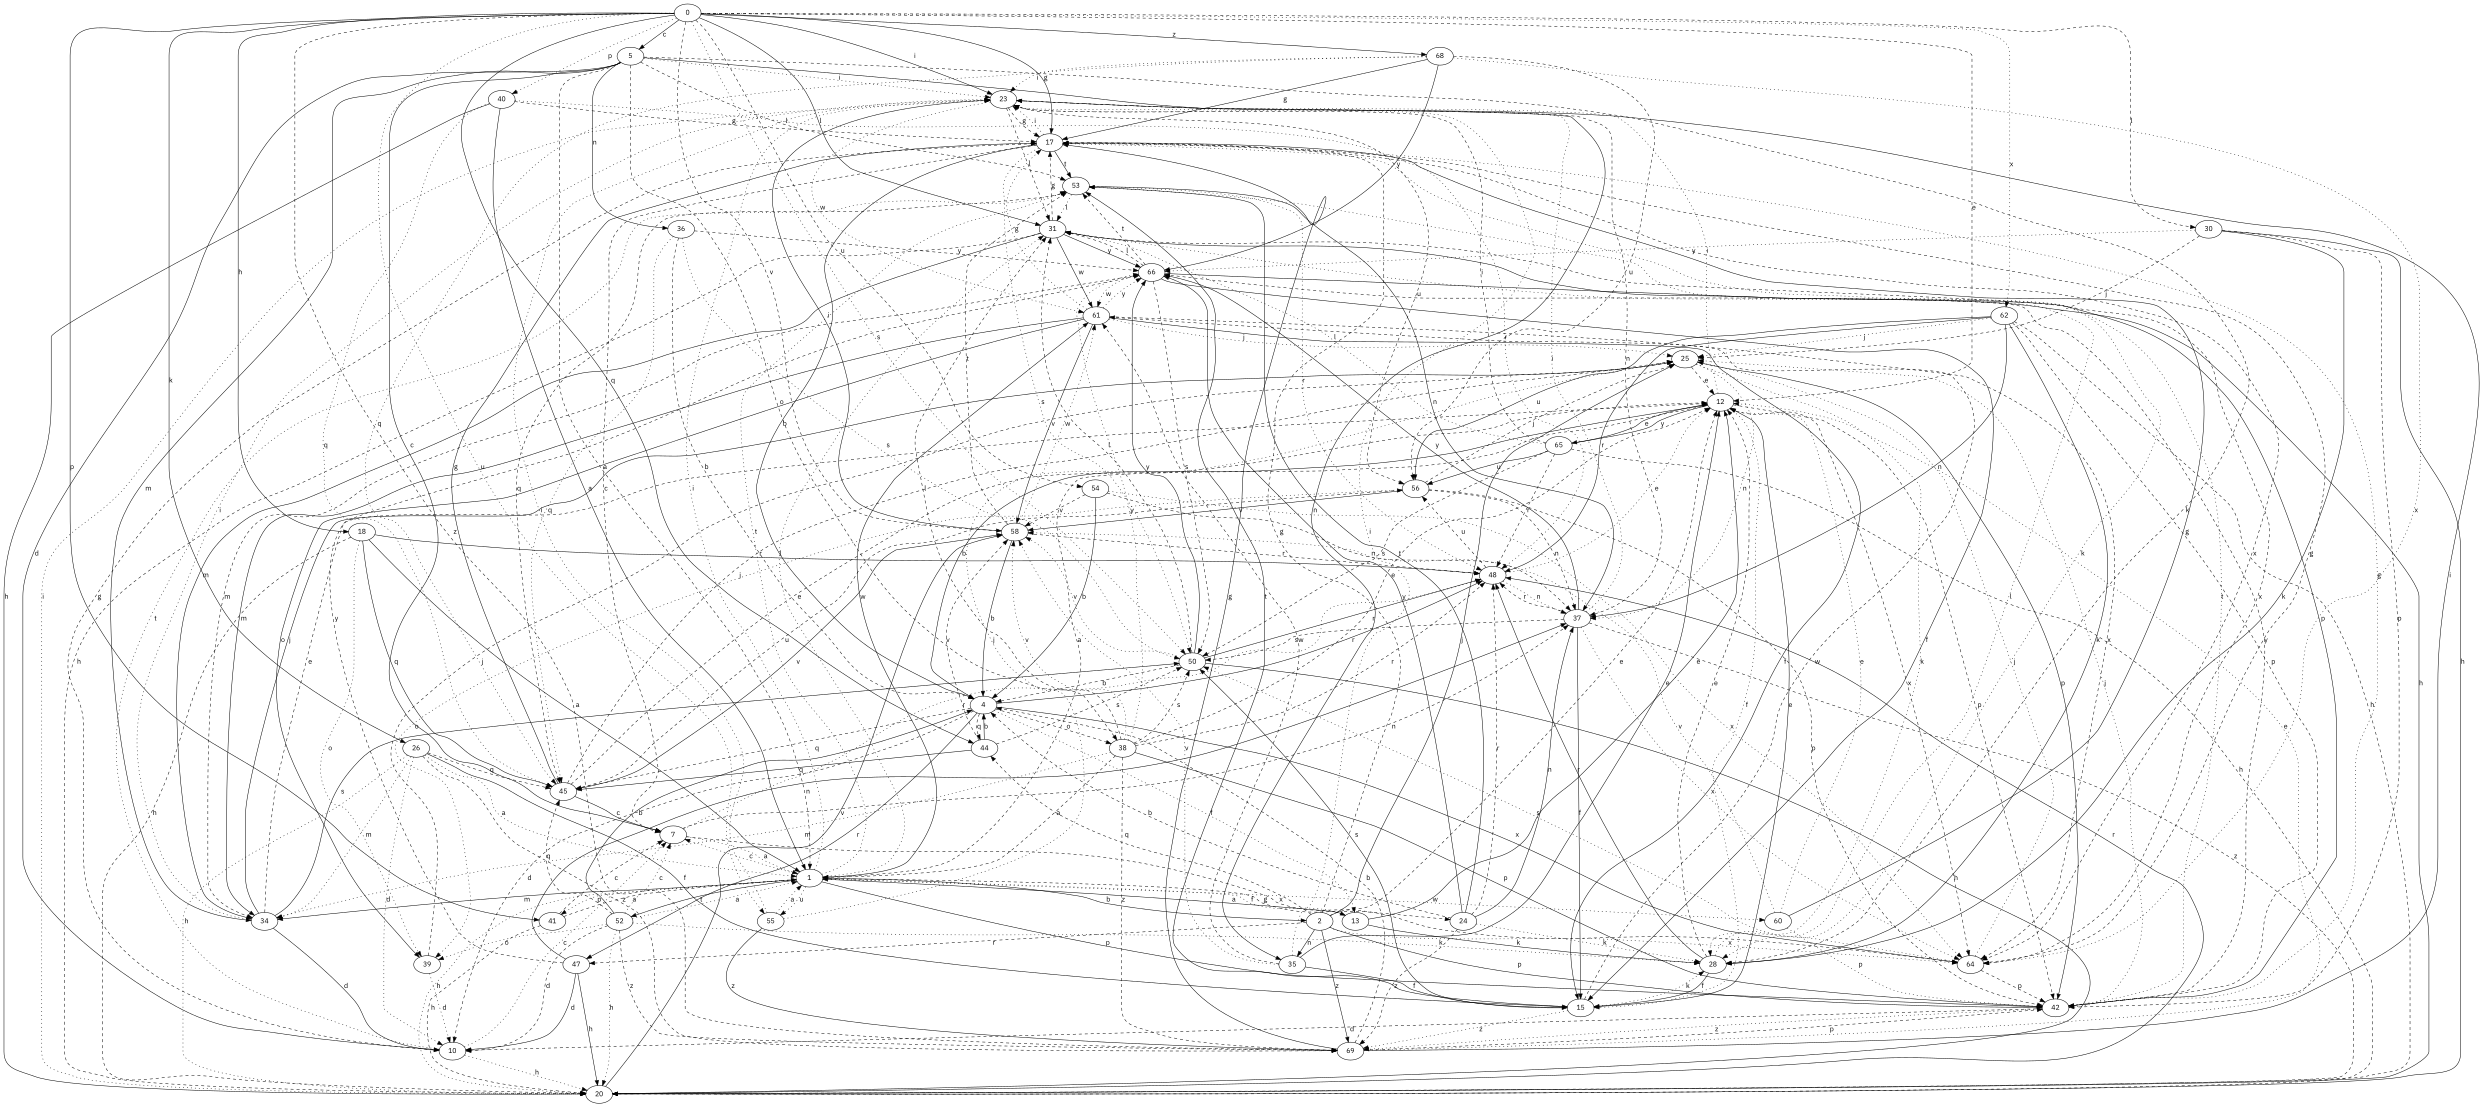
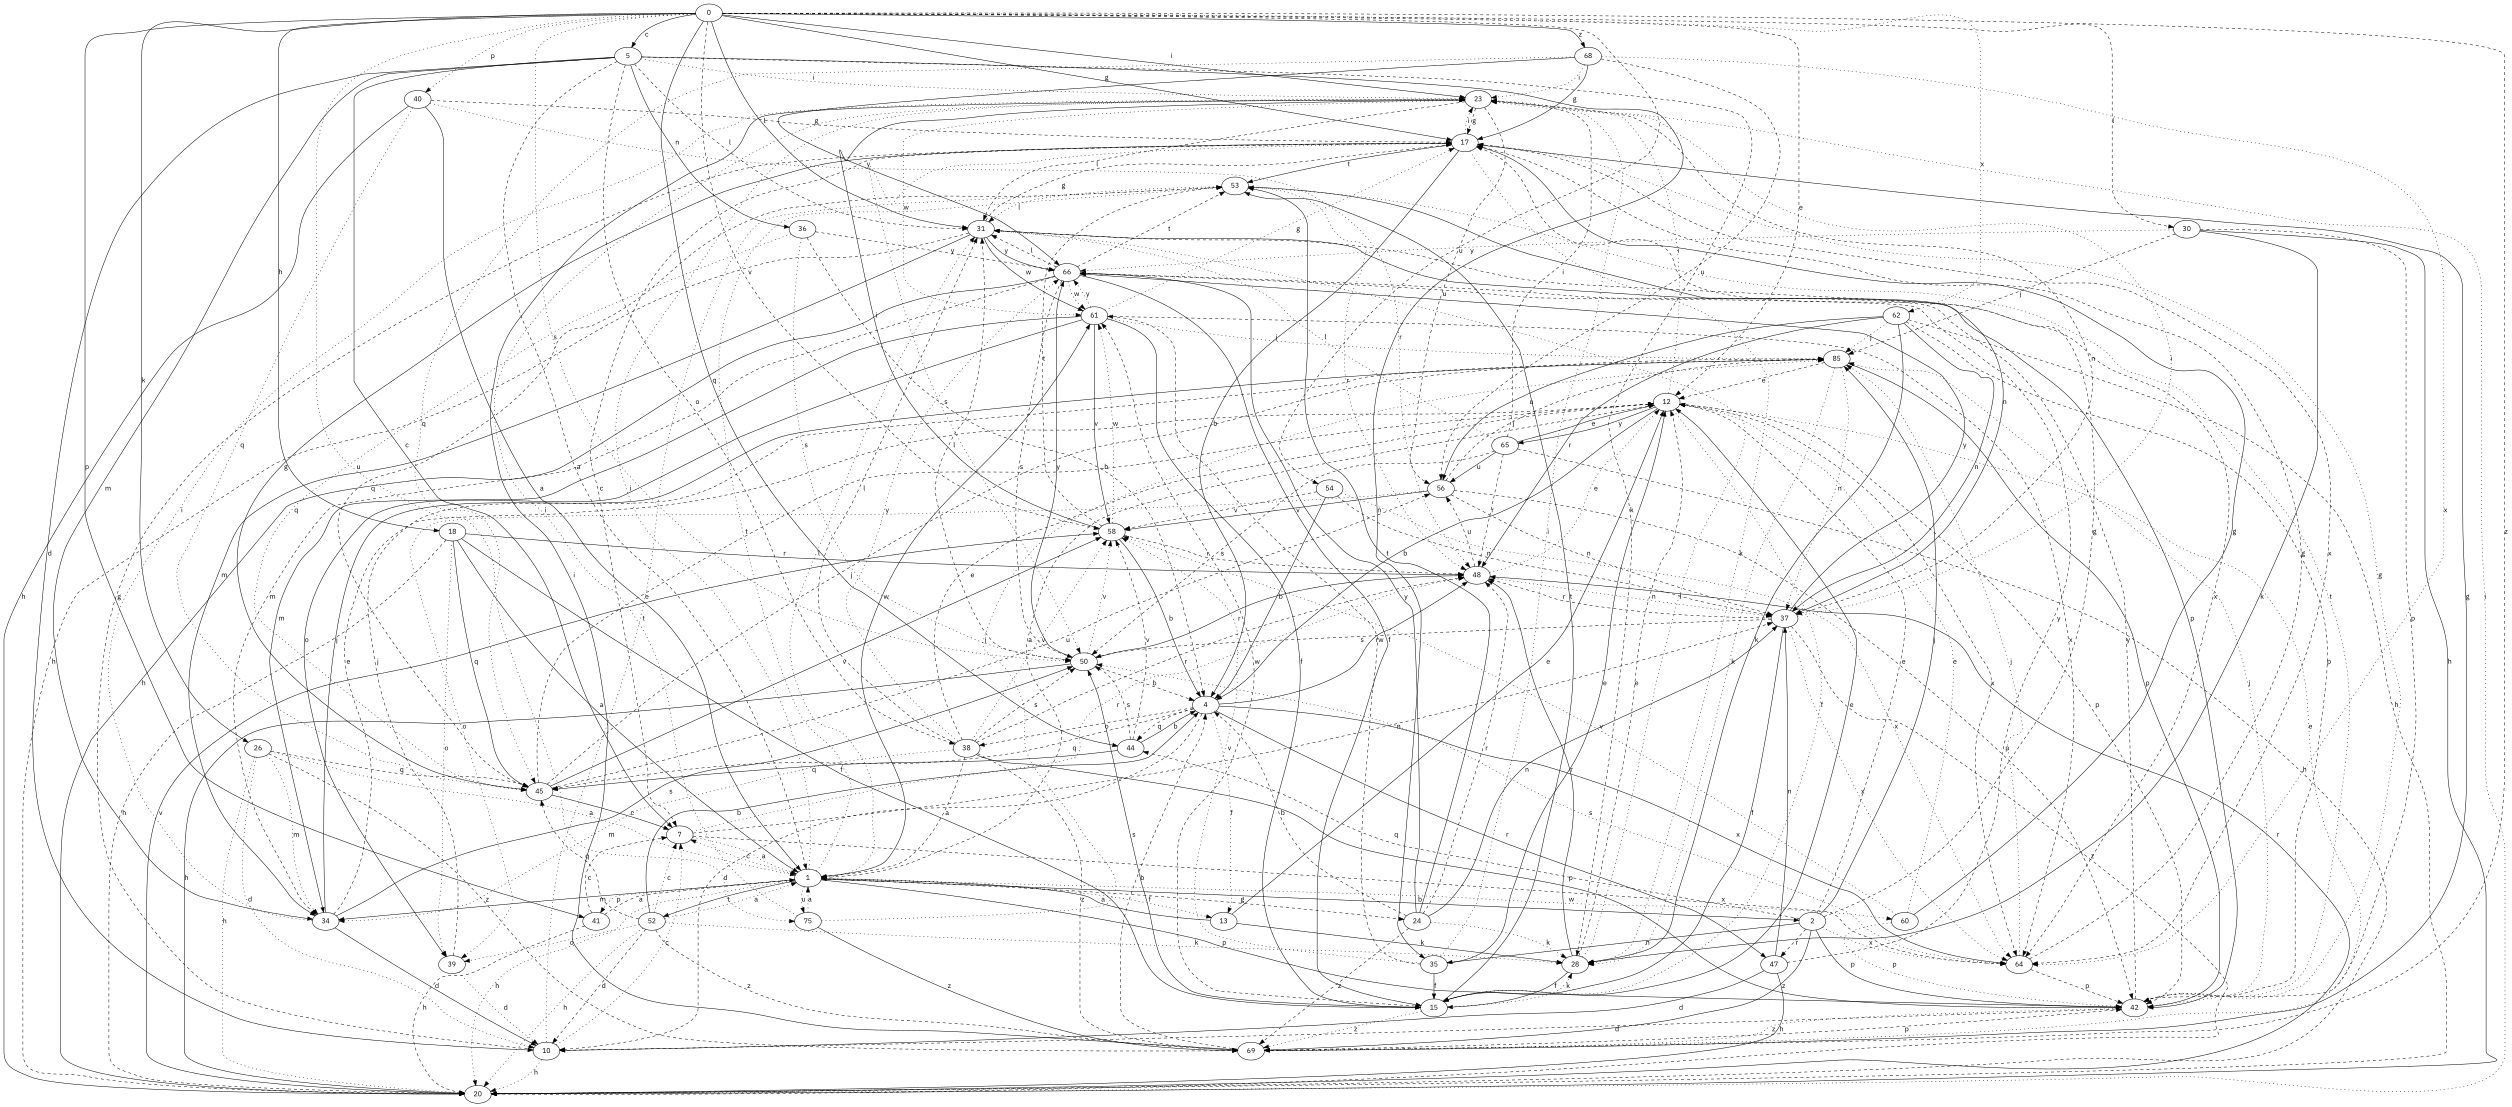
(845, 138) -> (780, 185)
(1685, 359) -> (1837, 359)
(771, 921) -> (808, 921)
(970, 966) -> (935, 815)
